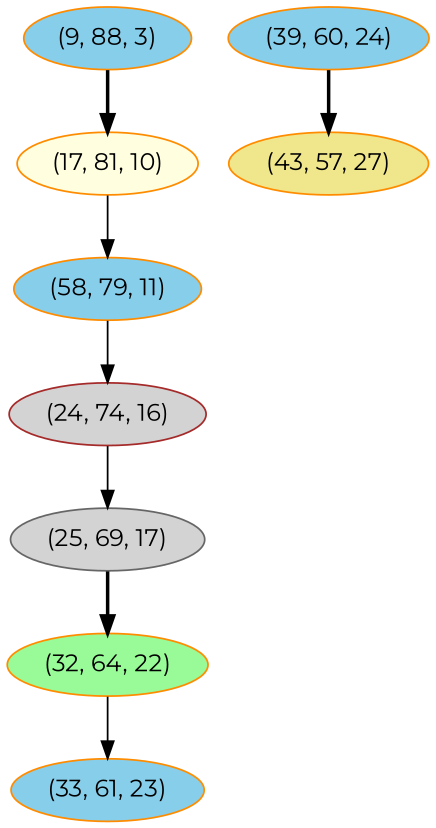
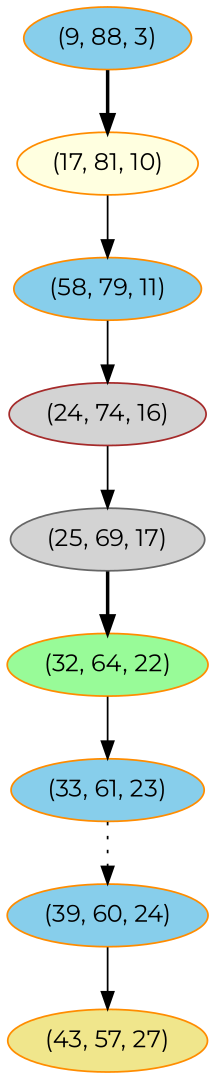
(329, 92) -> (108, 970)
none -> (108, 844)
